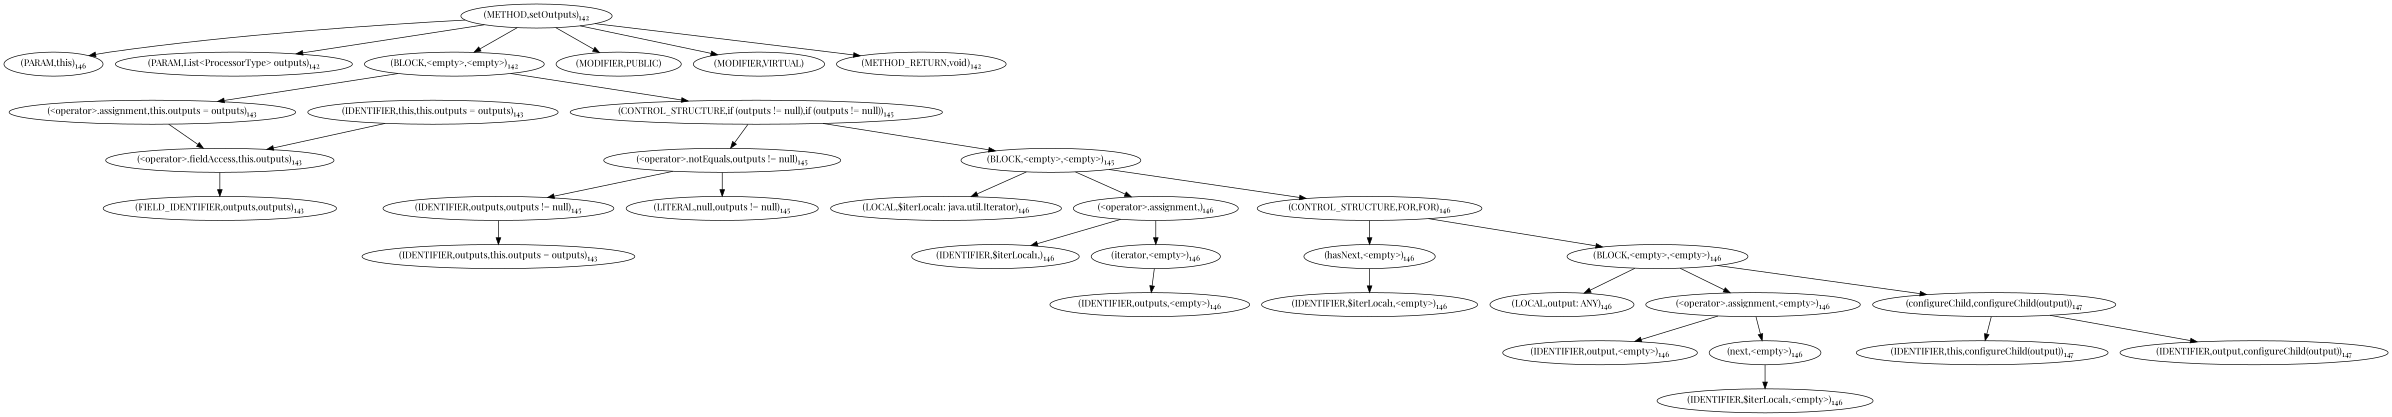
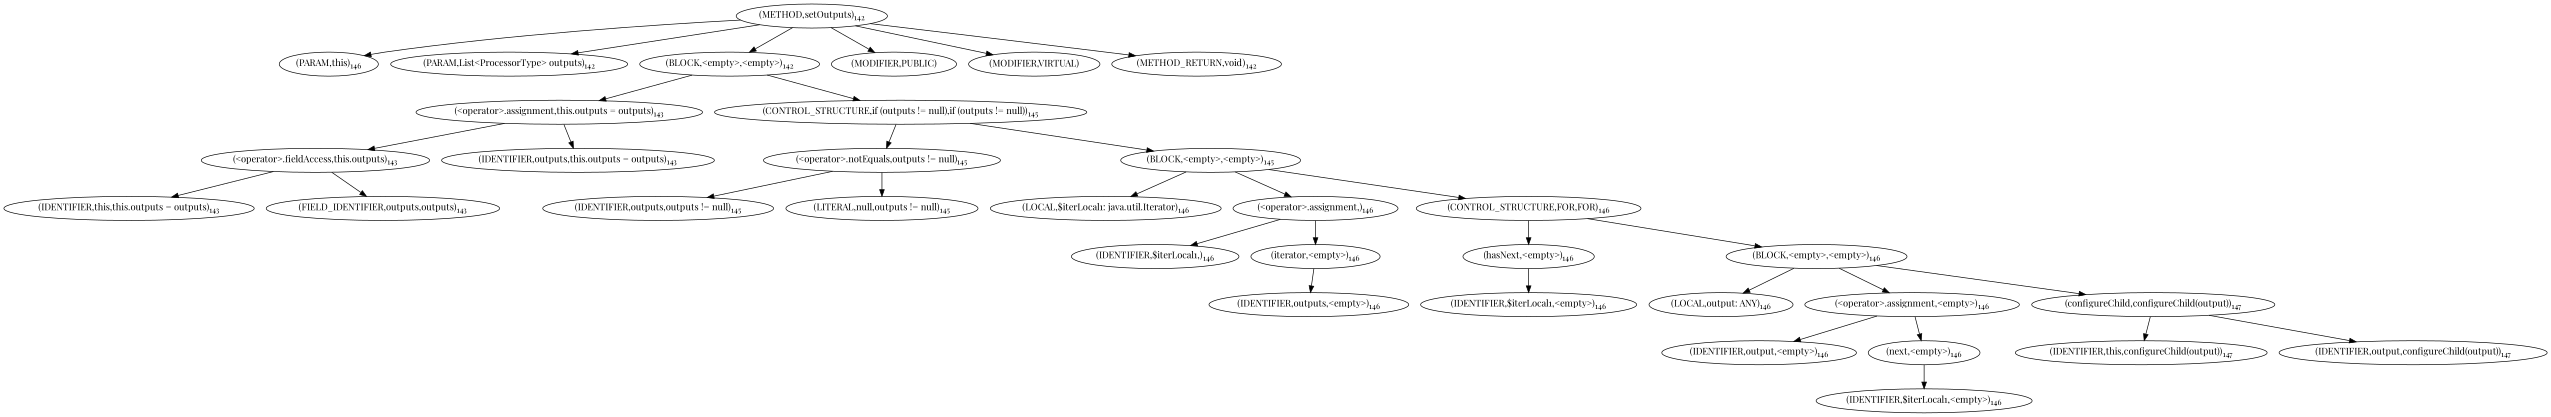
(329, 136) -> (226, 183)
(498, 229) -> (567, 133)
